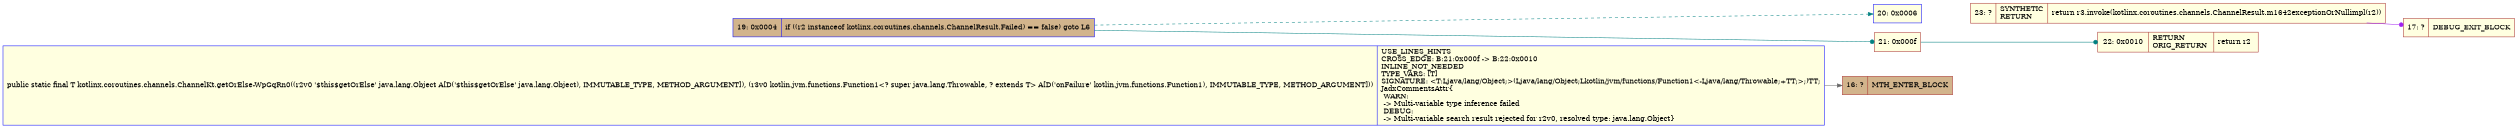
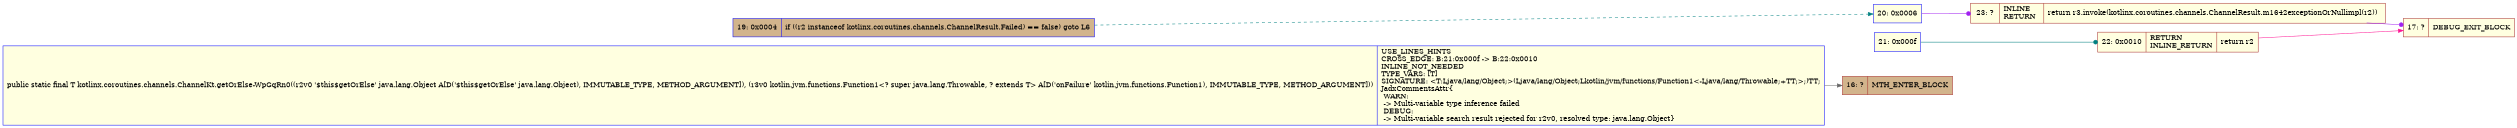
(2022, 9) -> (2017, 9)
none -> (1944, 14)
none -> (2328, 34)
(1482, 36) -> none
(1897, 42) -> (1897, 42)
(2180, 46) -> (2181, 46)
